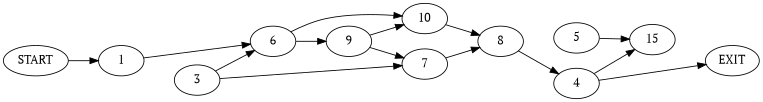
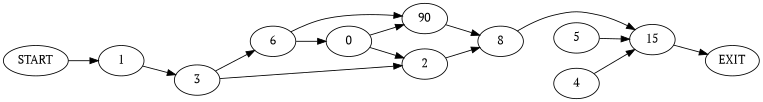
(425, 19) -> (425, 19)
(349, 41) -> (349, 41)
(193, 52) -> (155, 69)
(535, 60) -> (572, 12)
(425, 64) -> (425, 64)
(648, 73) -> (687, 49)
